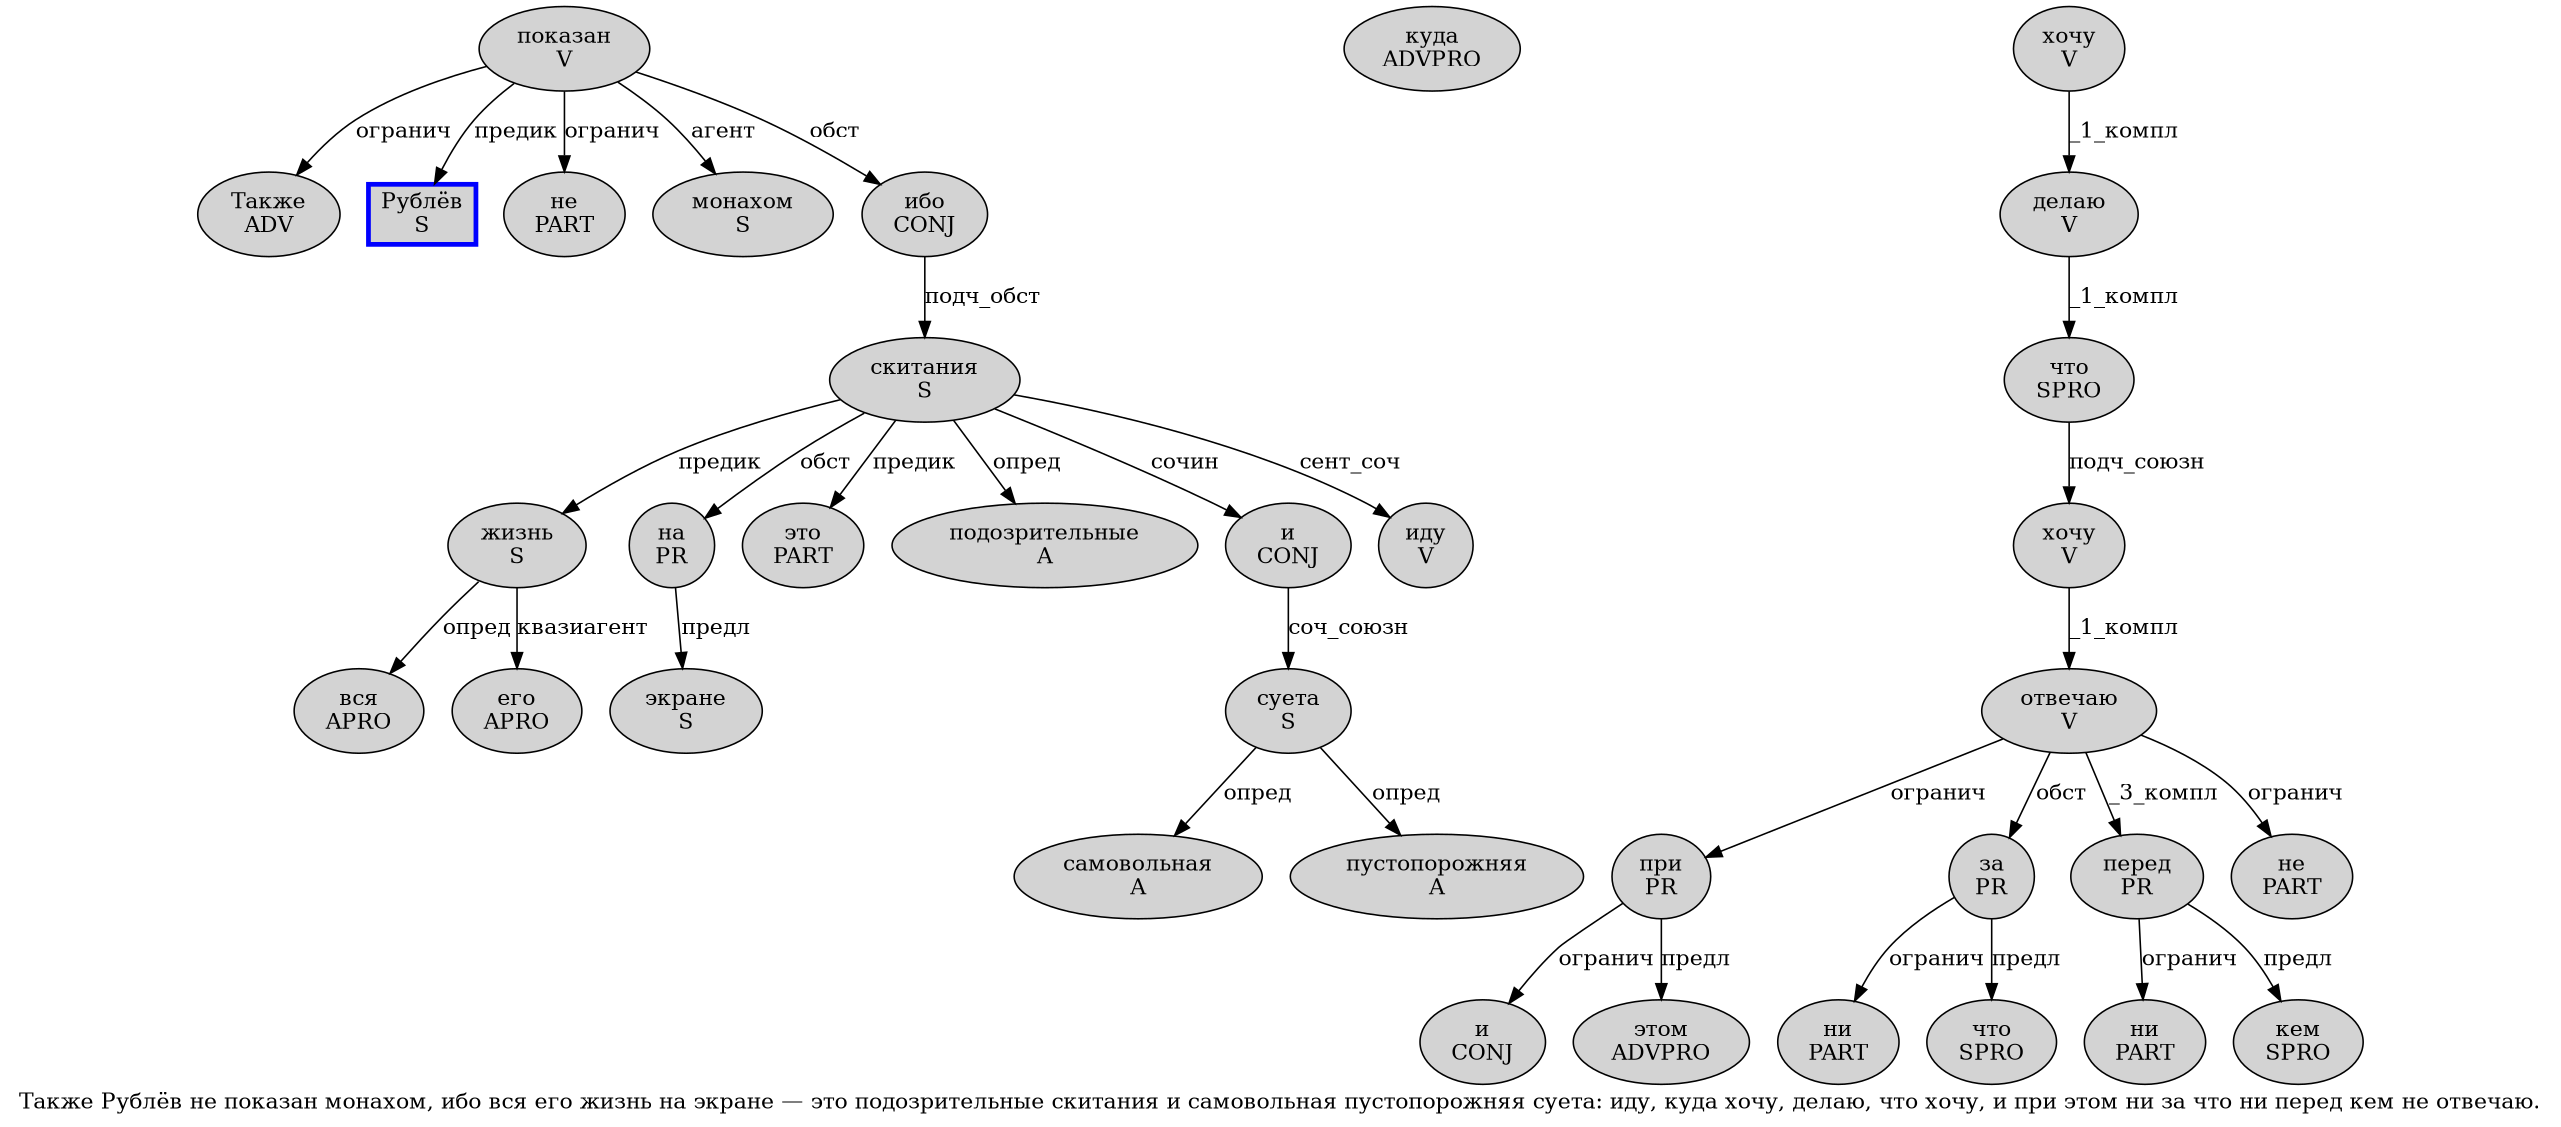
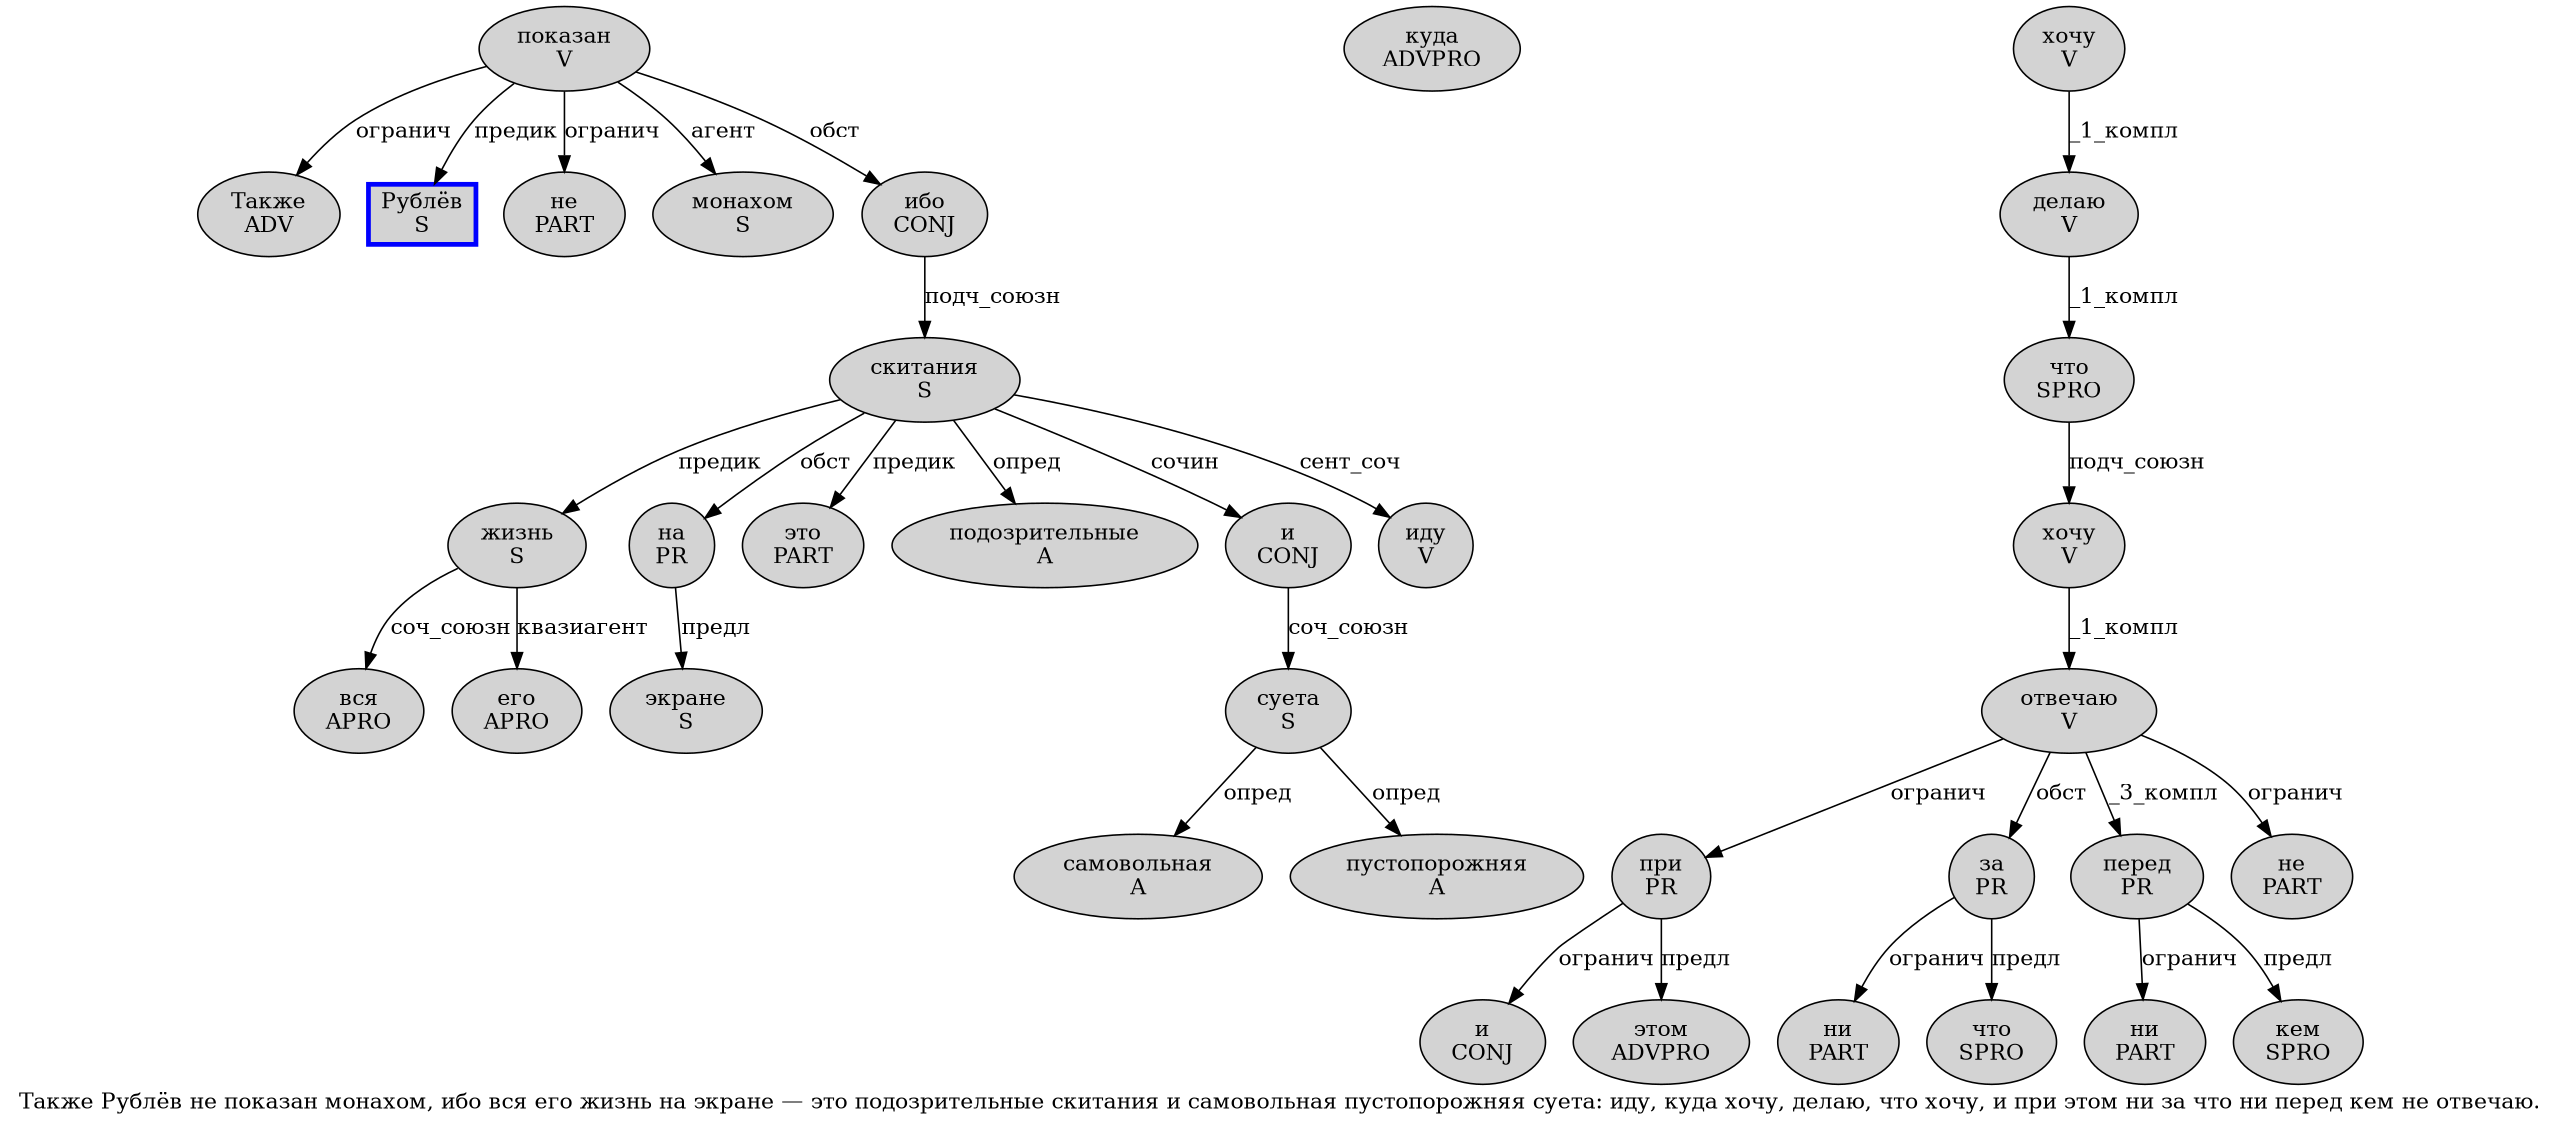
(983, 297) -> (993, 297)
(477, 628) -> (451, 628)
